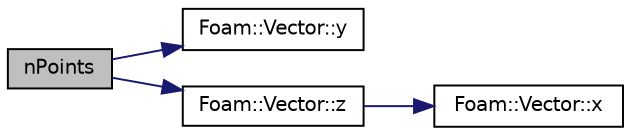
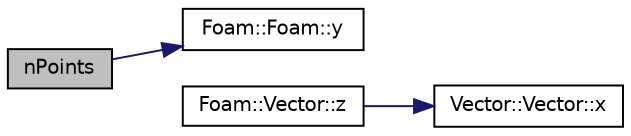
(273, 29) -> (273, 29)
(137, 82) -> none
(529, 106) -> (529, 106)
